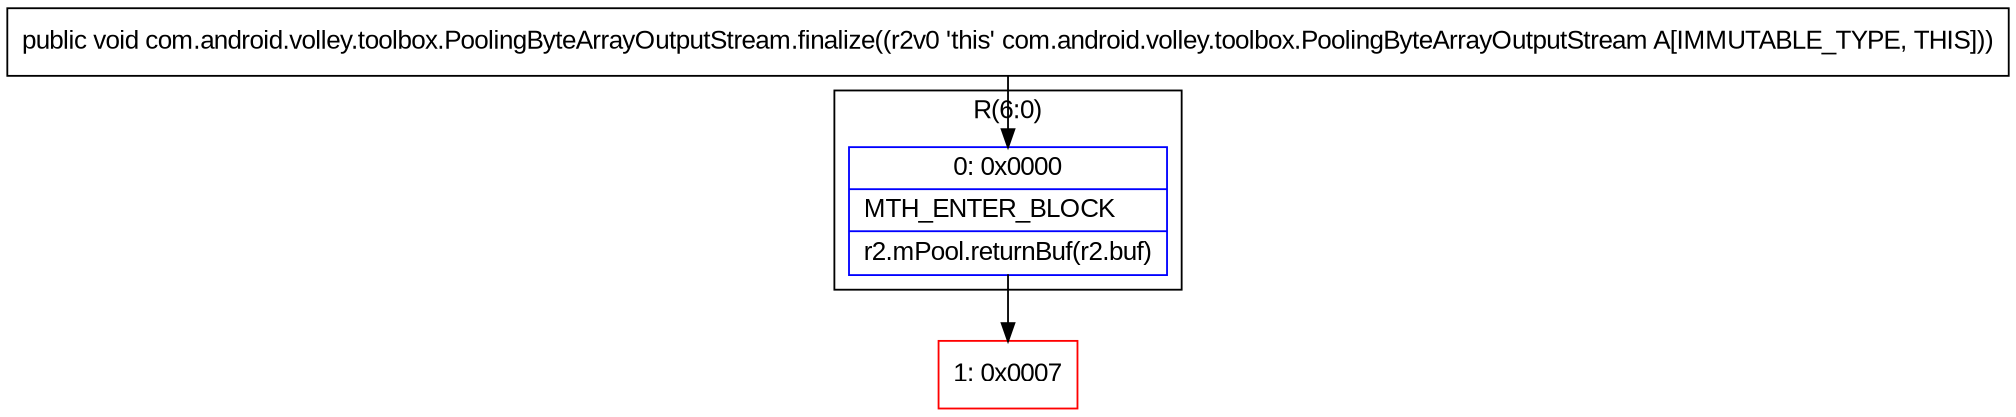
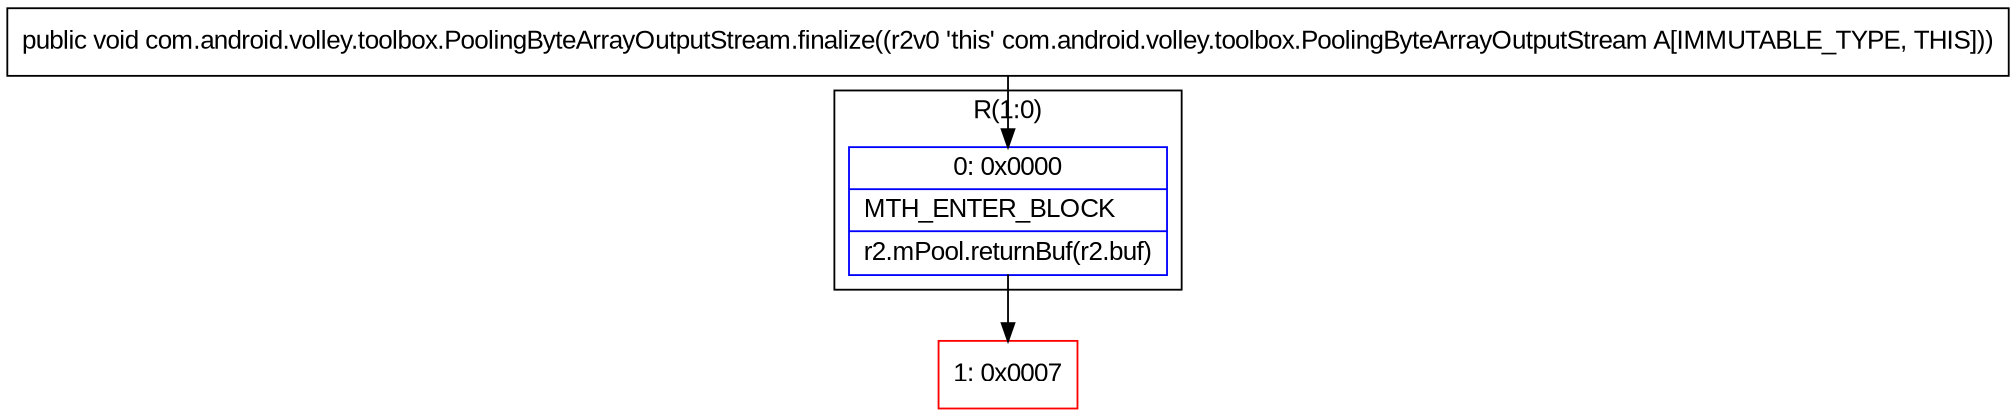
(1008, 111) -> (1008, 111)
